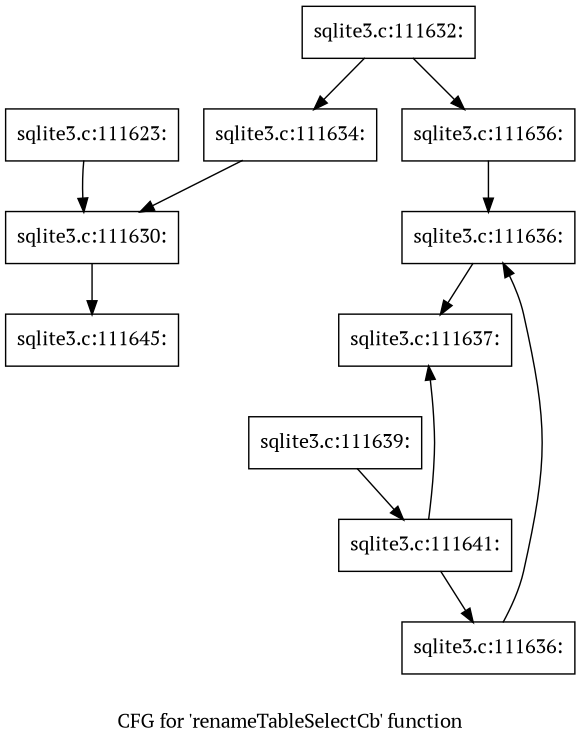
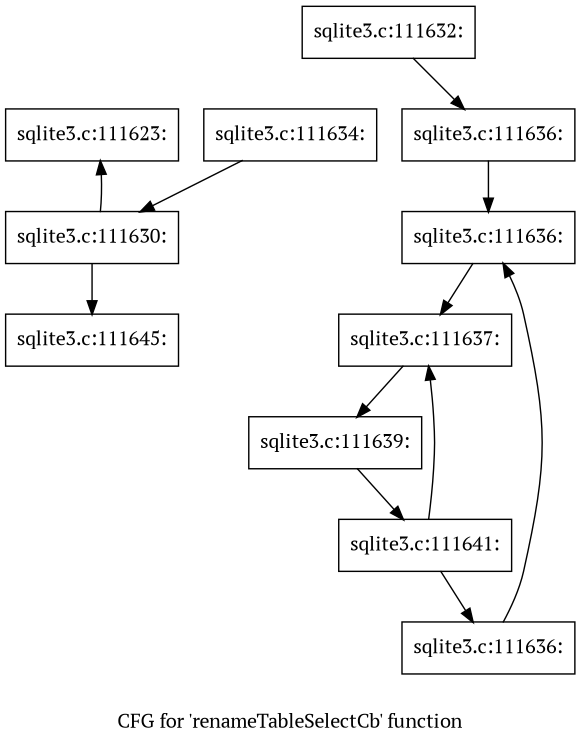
(344, 79) -> none
(83, 179) -> (101, 193)
none -> (385, 386)
